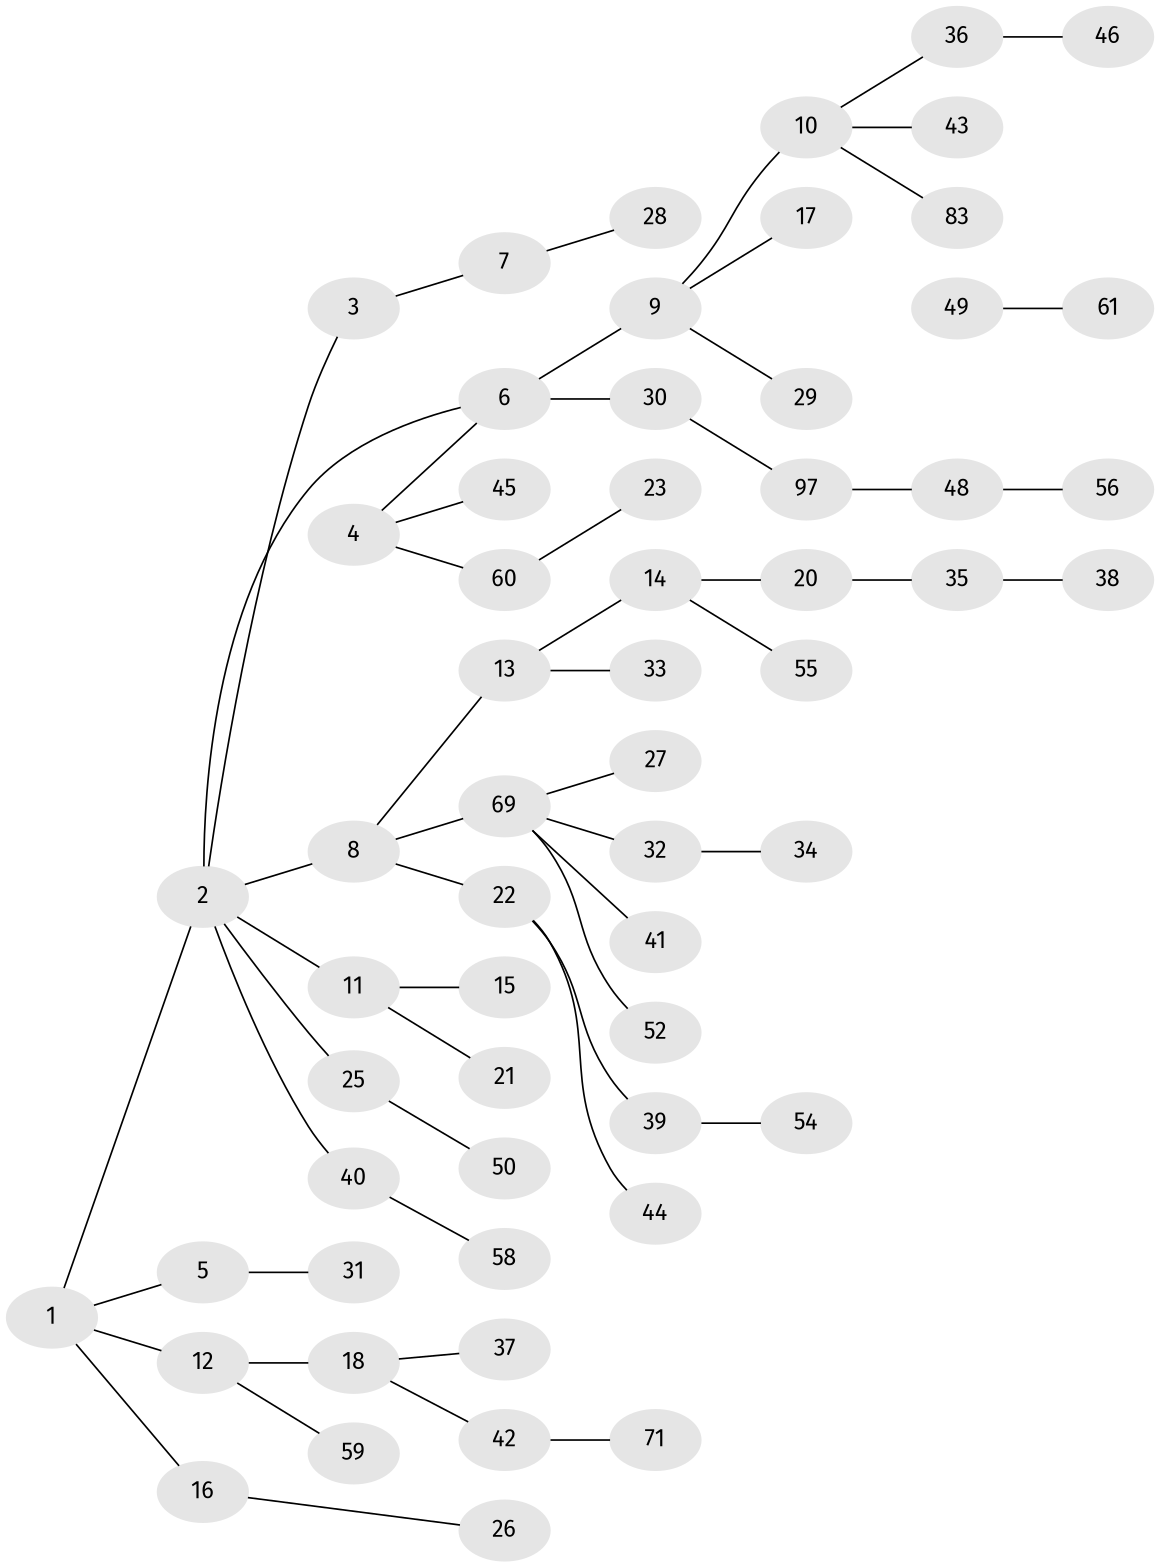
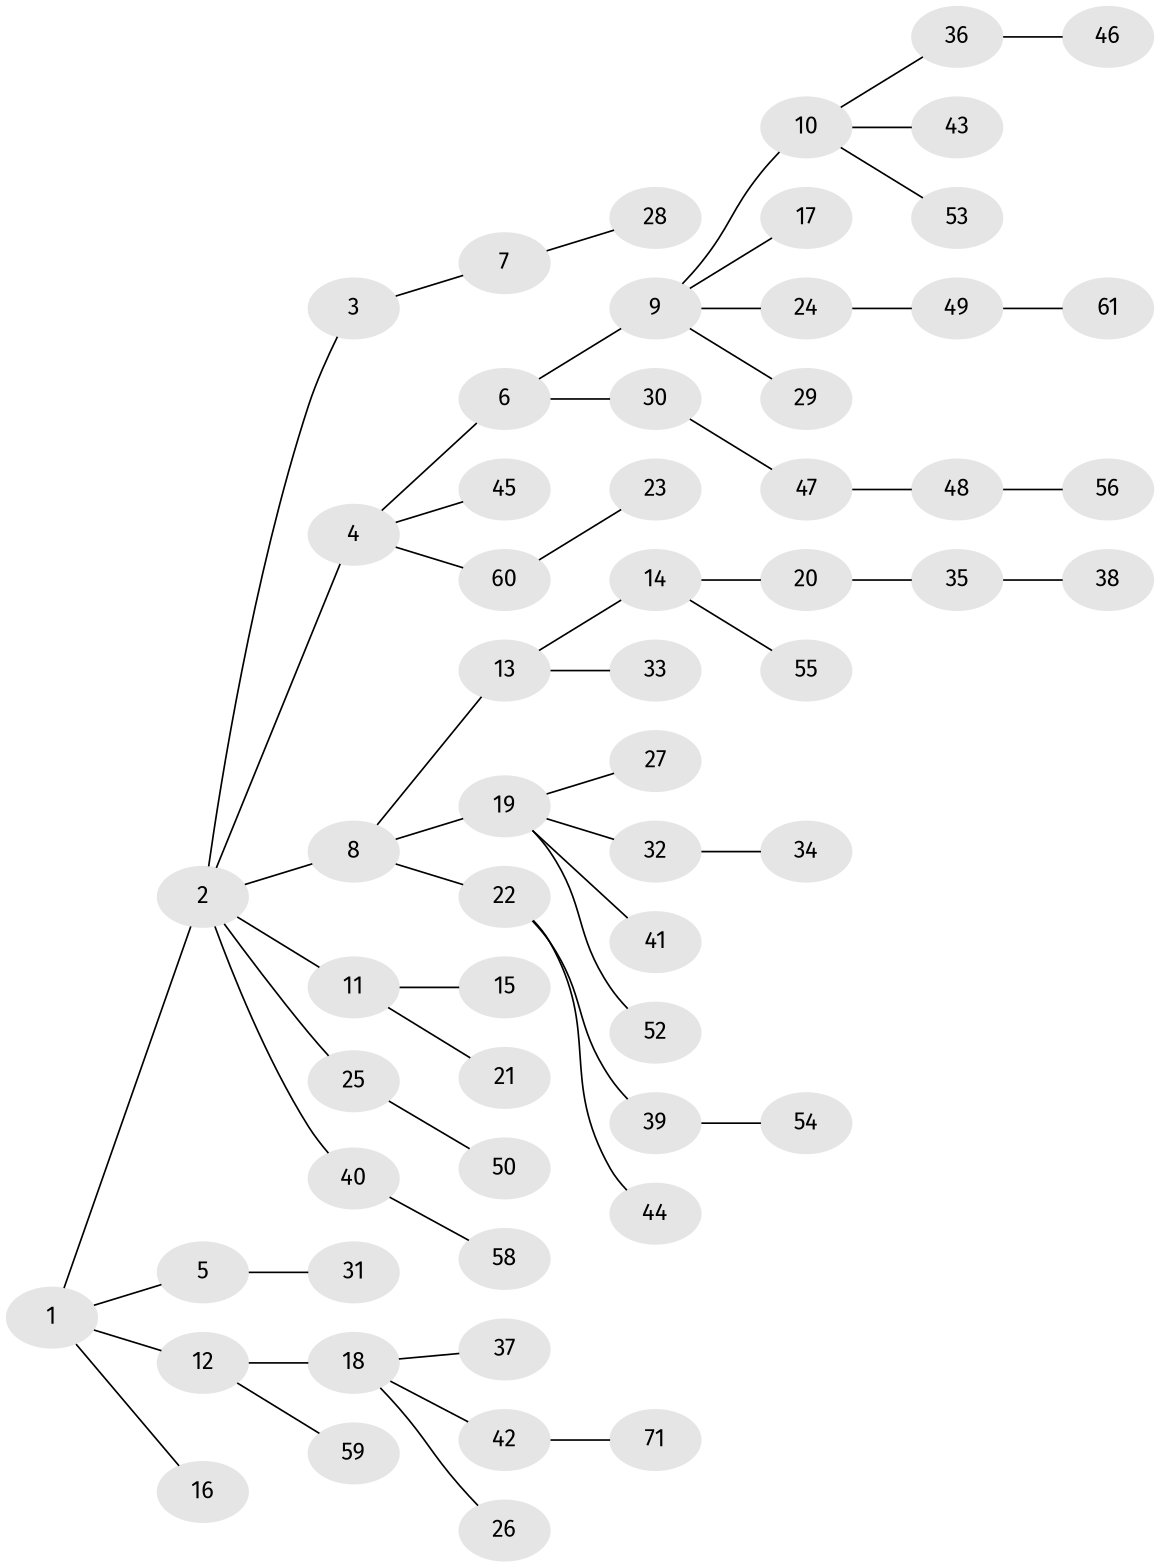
(957, 218) -> (957, 218)
none -> (806, 308)
(806, 490) -> (806, 490)
(243, 612) -> (278, 716)
(505, 806) -> (505, 806)
(354, 1511) -> (429, 1447)
